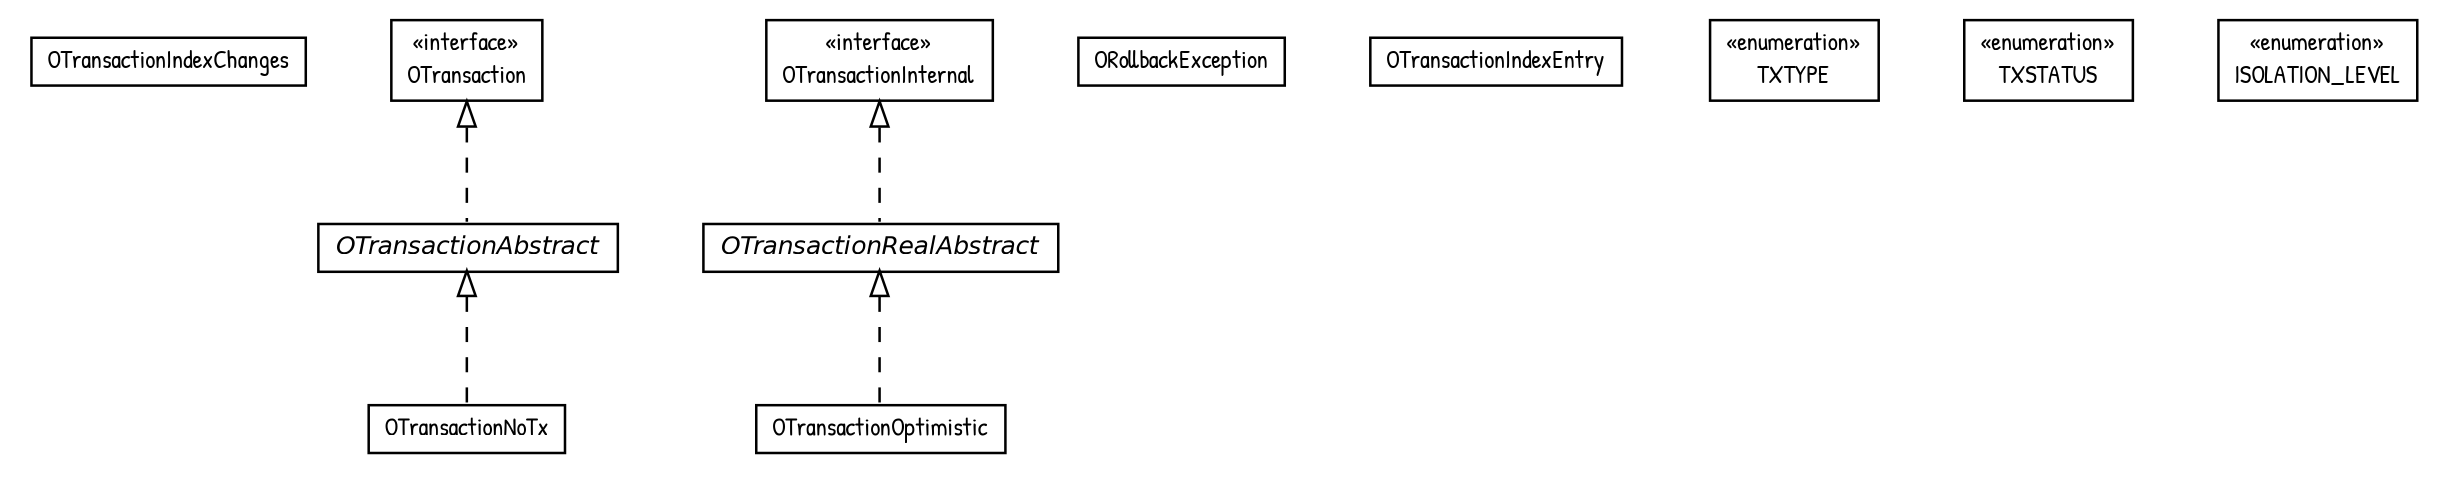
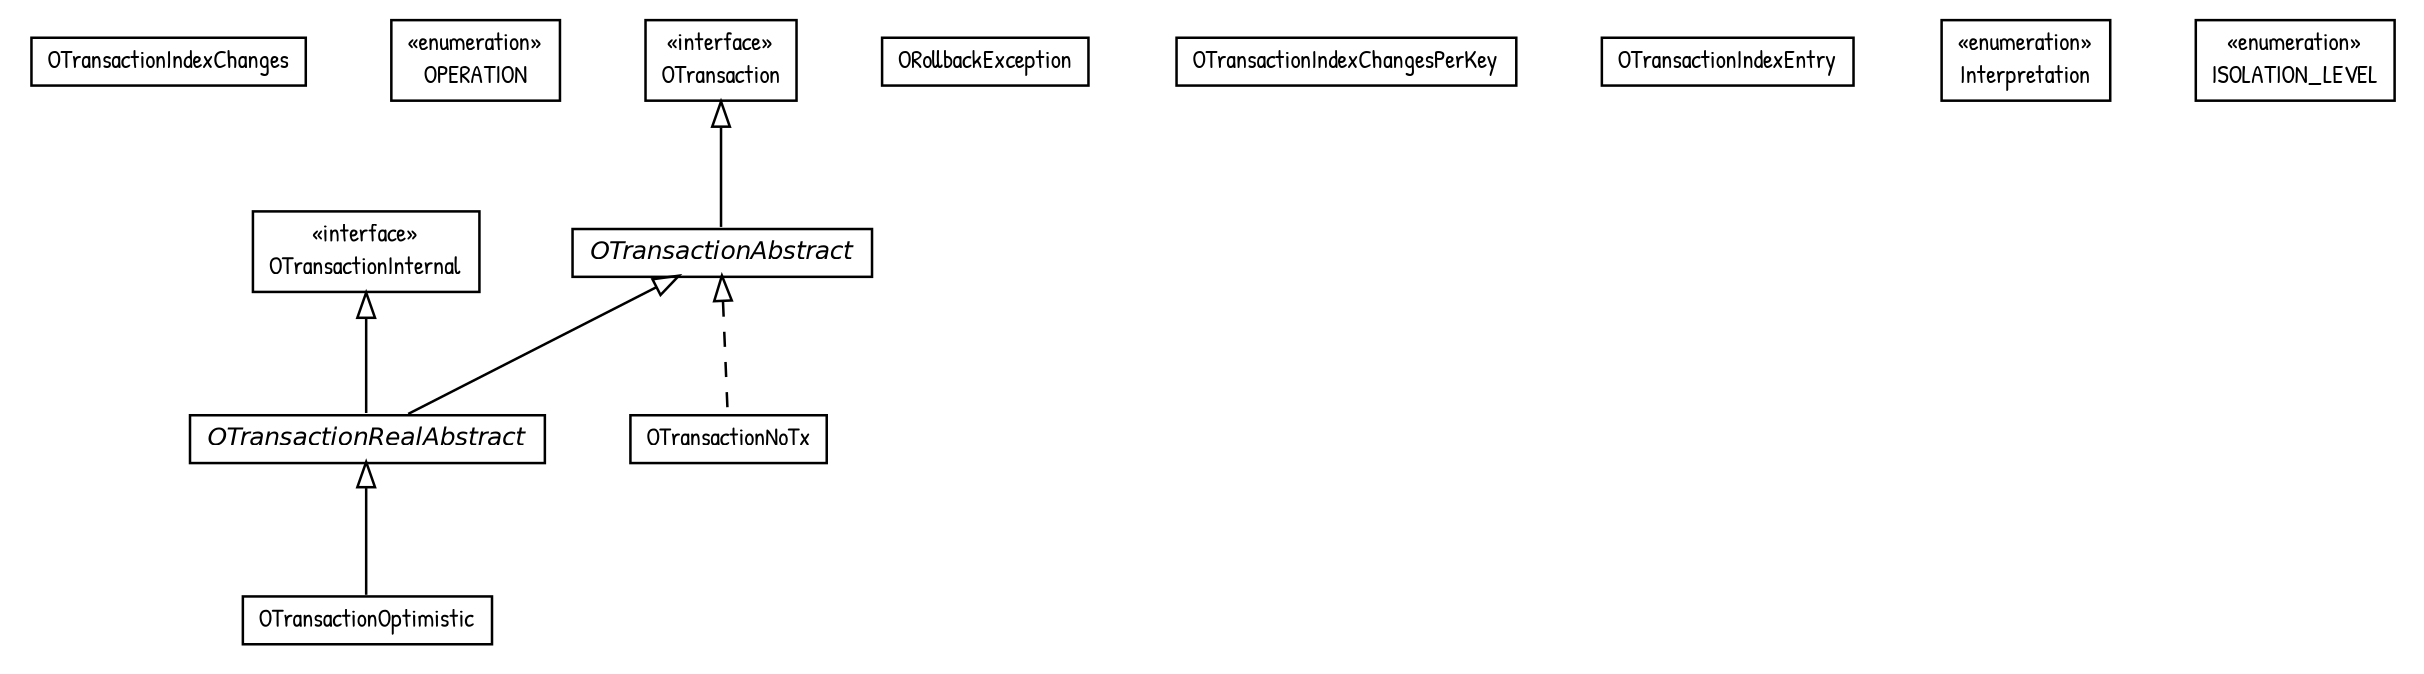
none -> (474, 60)
none -> (1345, 60)
(1793, 60) -> none
none -> (2025, 60)
(2047, 60) -> none
(467, 175) -> (721, 177)
(880, 175) -> (366, 366)
(880, 350) -> (366, 541)
none -> (532, 351)
